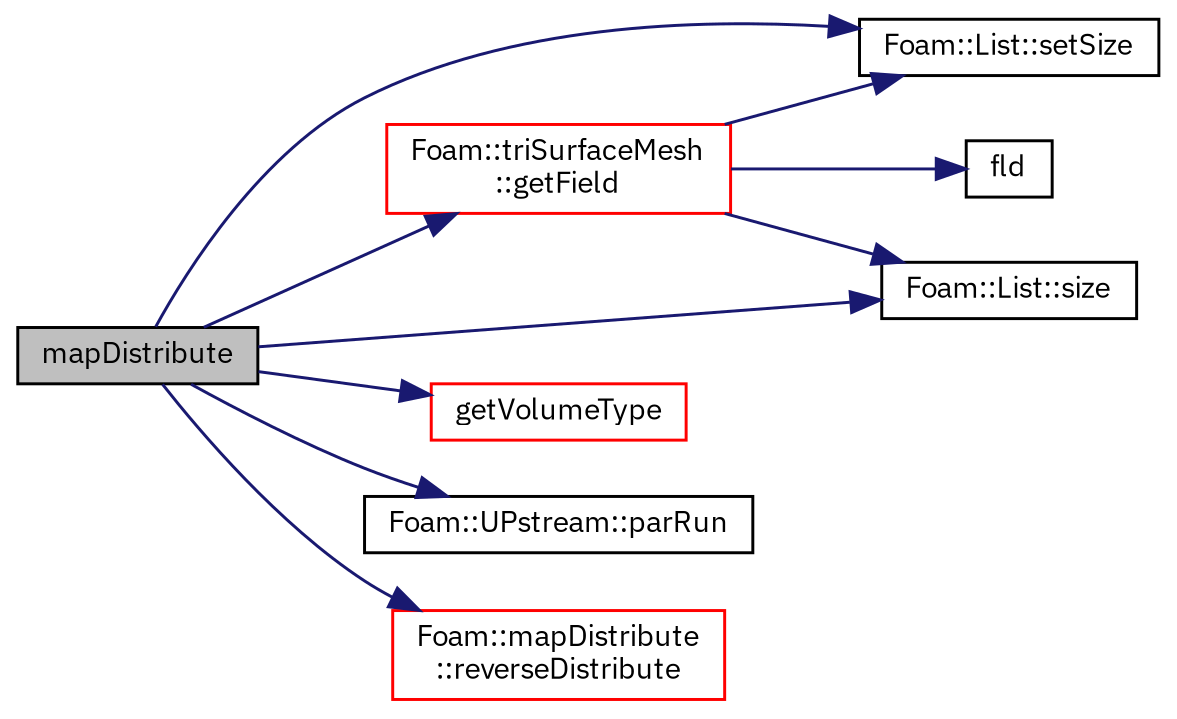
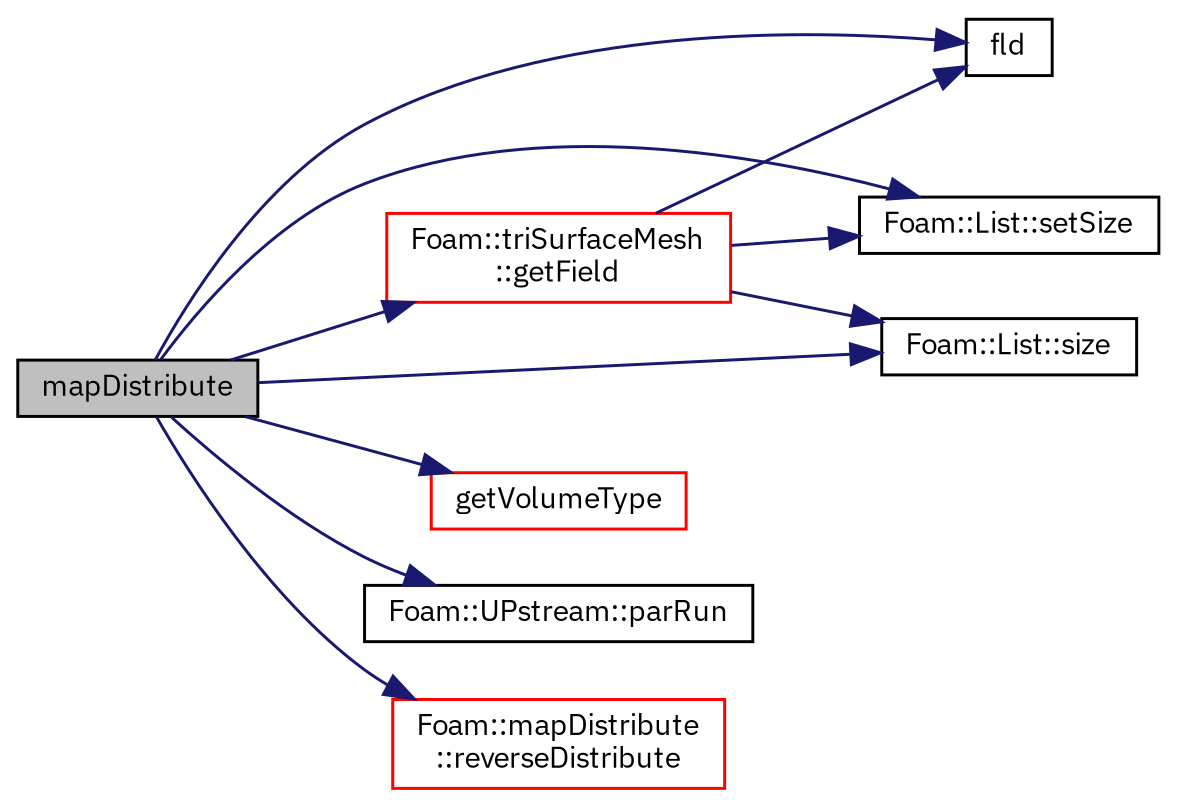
none -> (488, 76)
